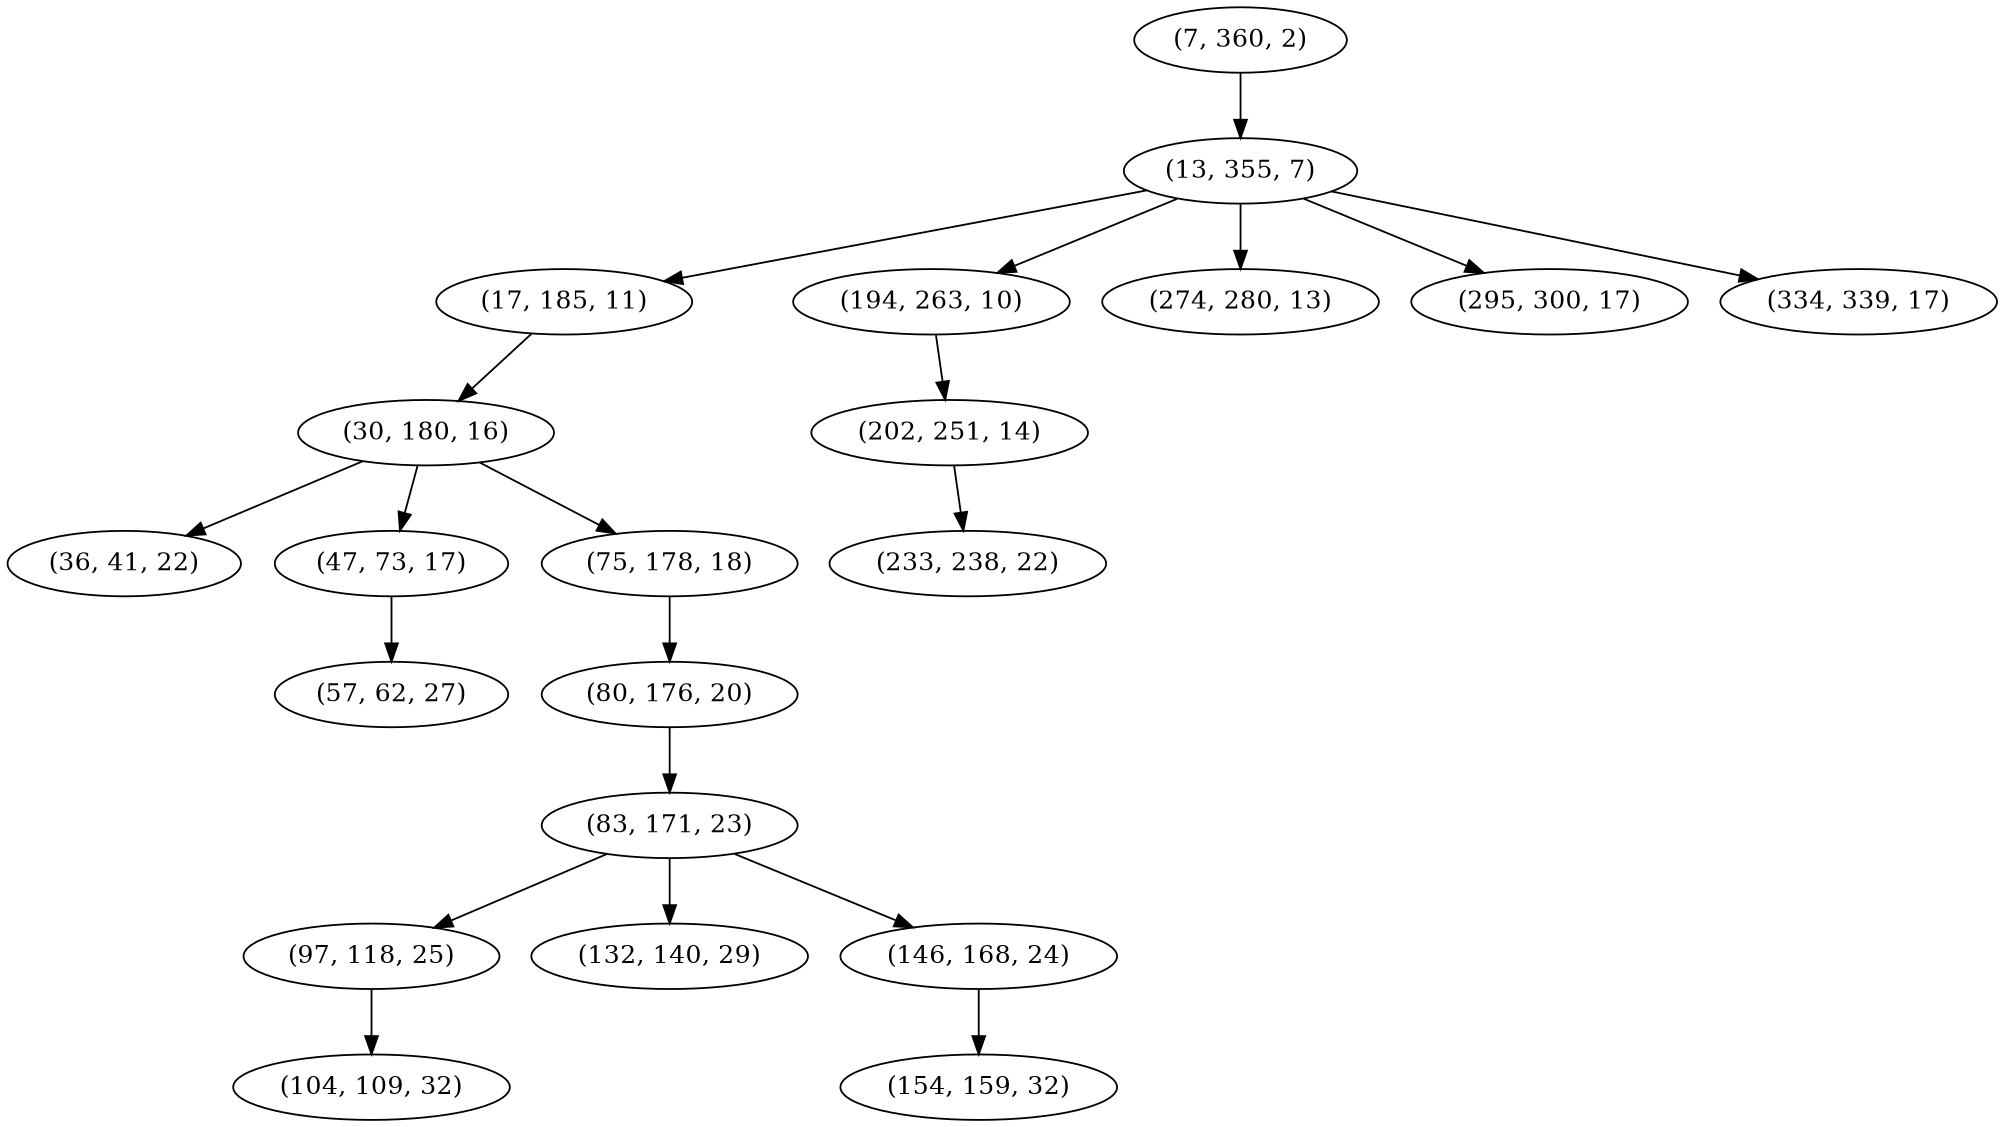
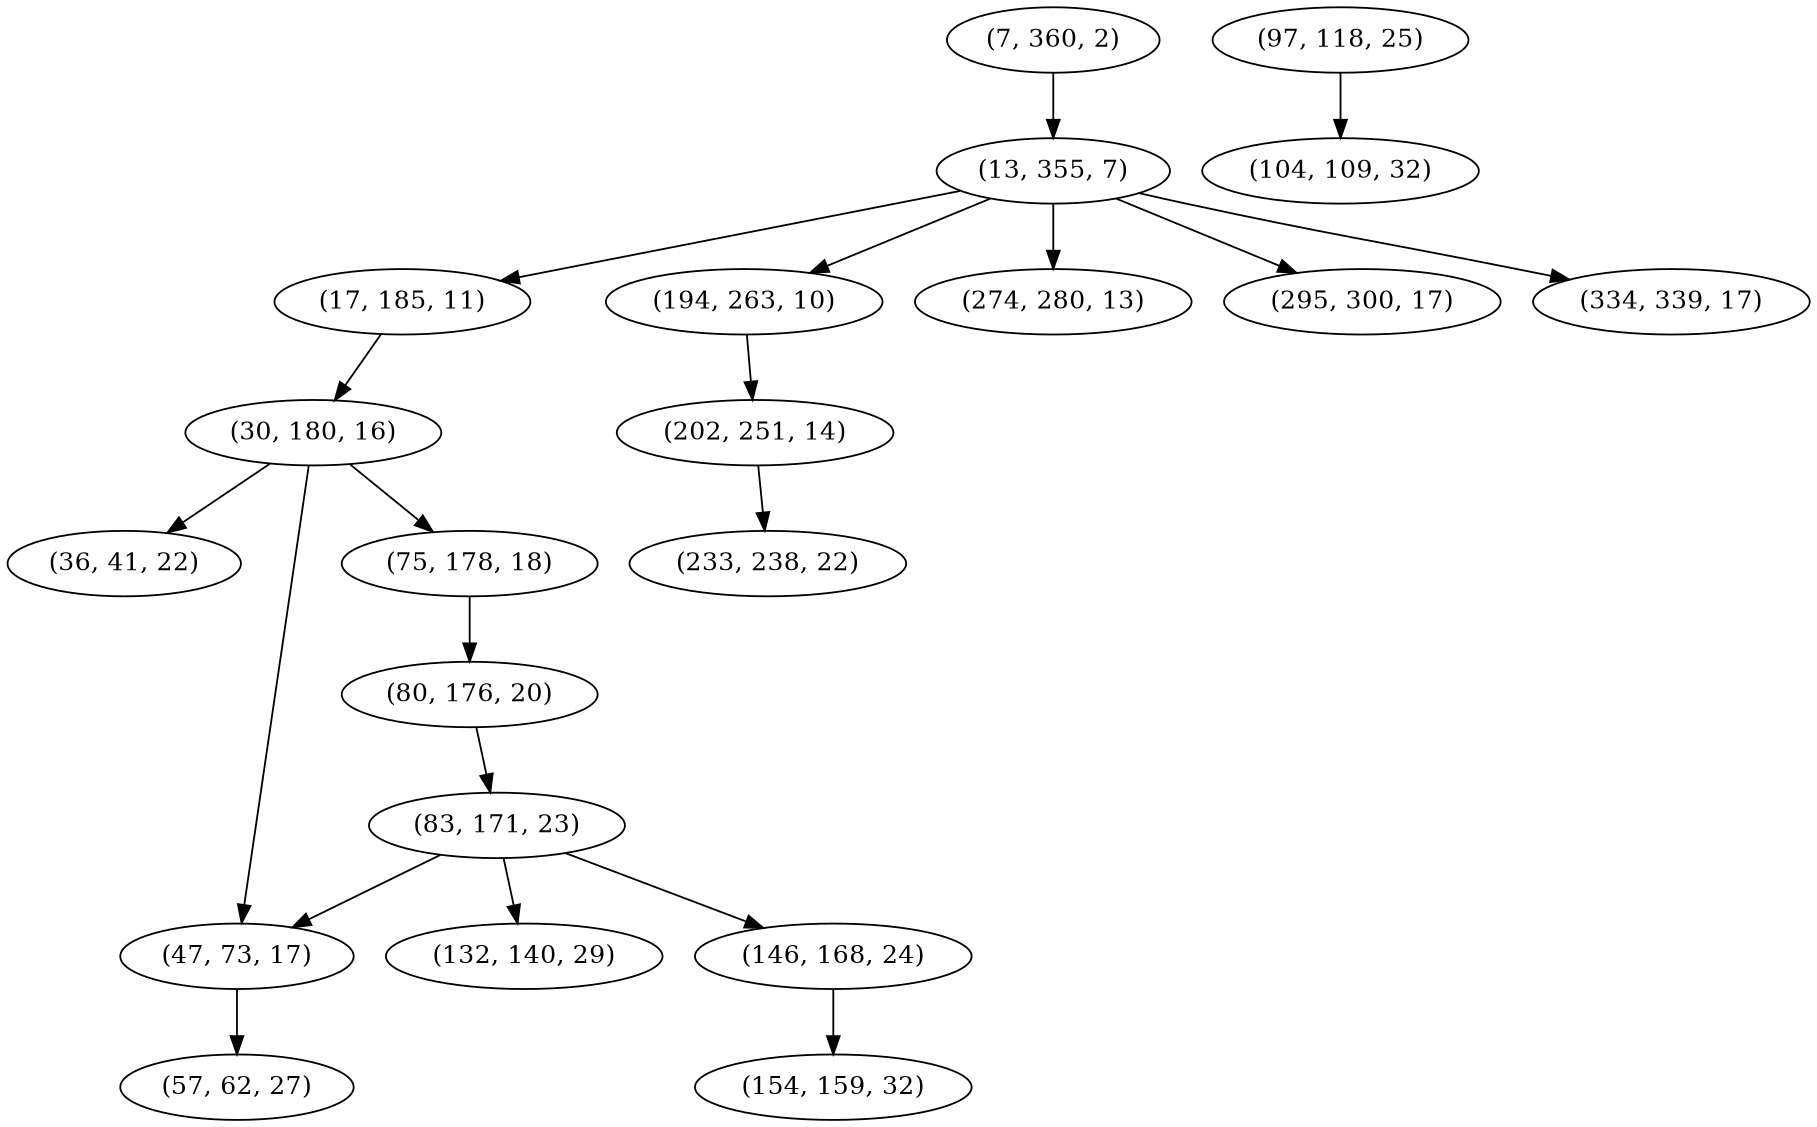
(529, 887) -> (375, 887)
